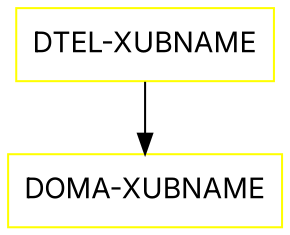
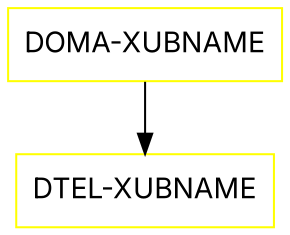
(145, 108) -> (145, 108)
